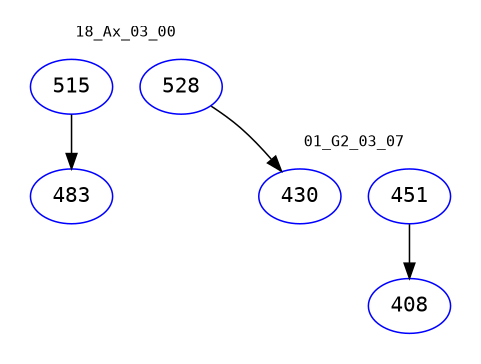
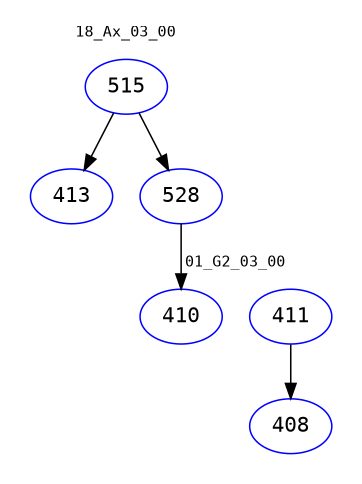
none -> (150, 135)
(355, 142) -> (236, 263)
(72, 196) -> (72, 196)
(300, 196) -> (181, 317)
(409, 196) -> (291, 317)
